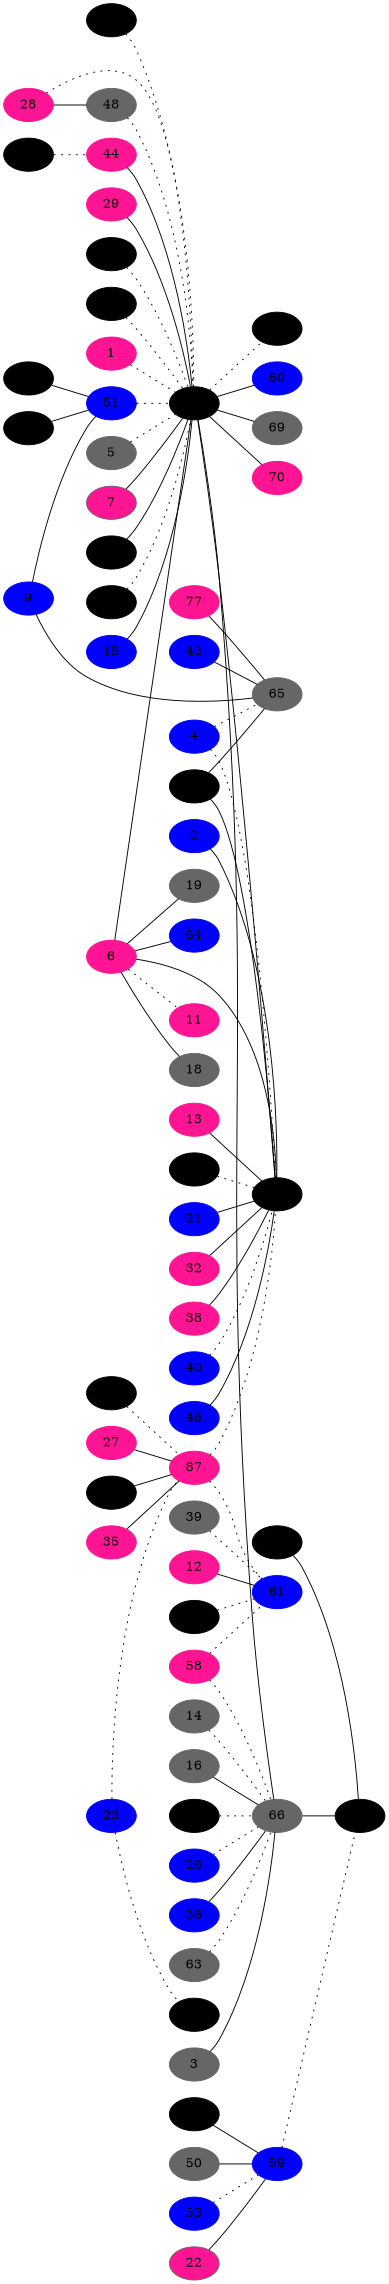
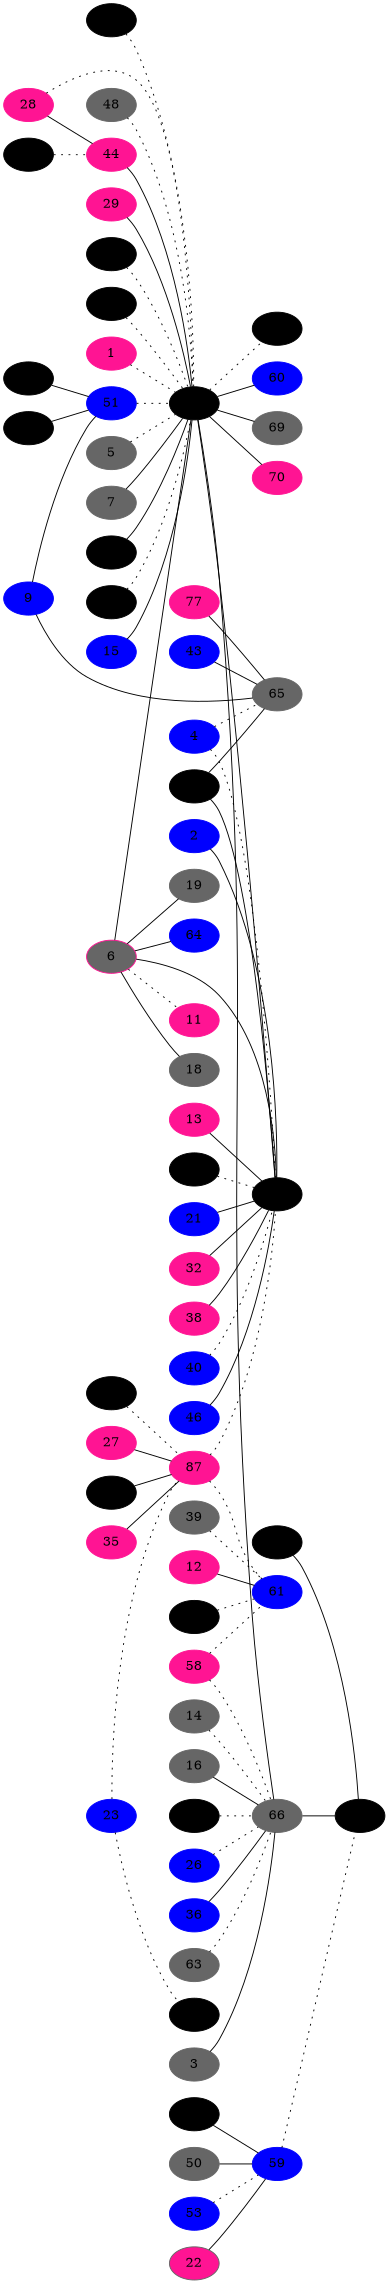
(70, 105) -> (70, 130)
(111, 503) -> (111, 503)
(111, 957) -> (111, 957)
